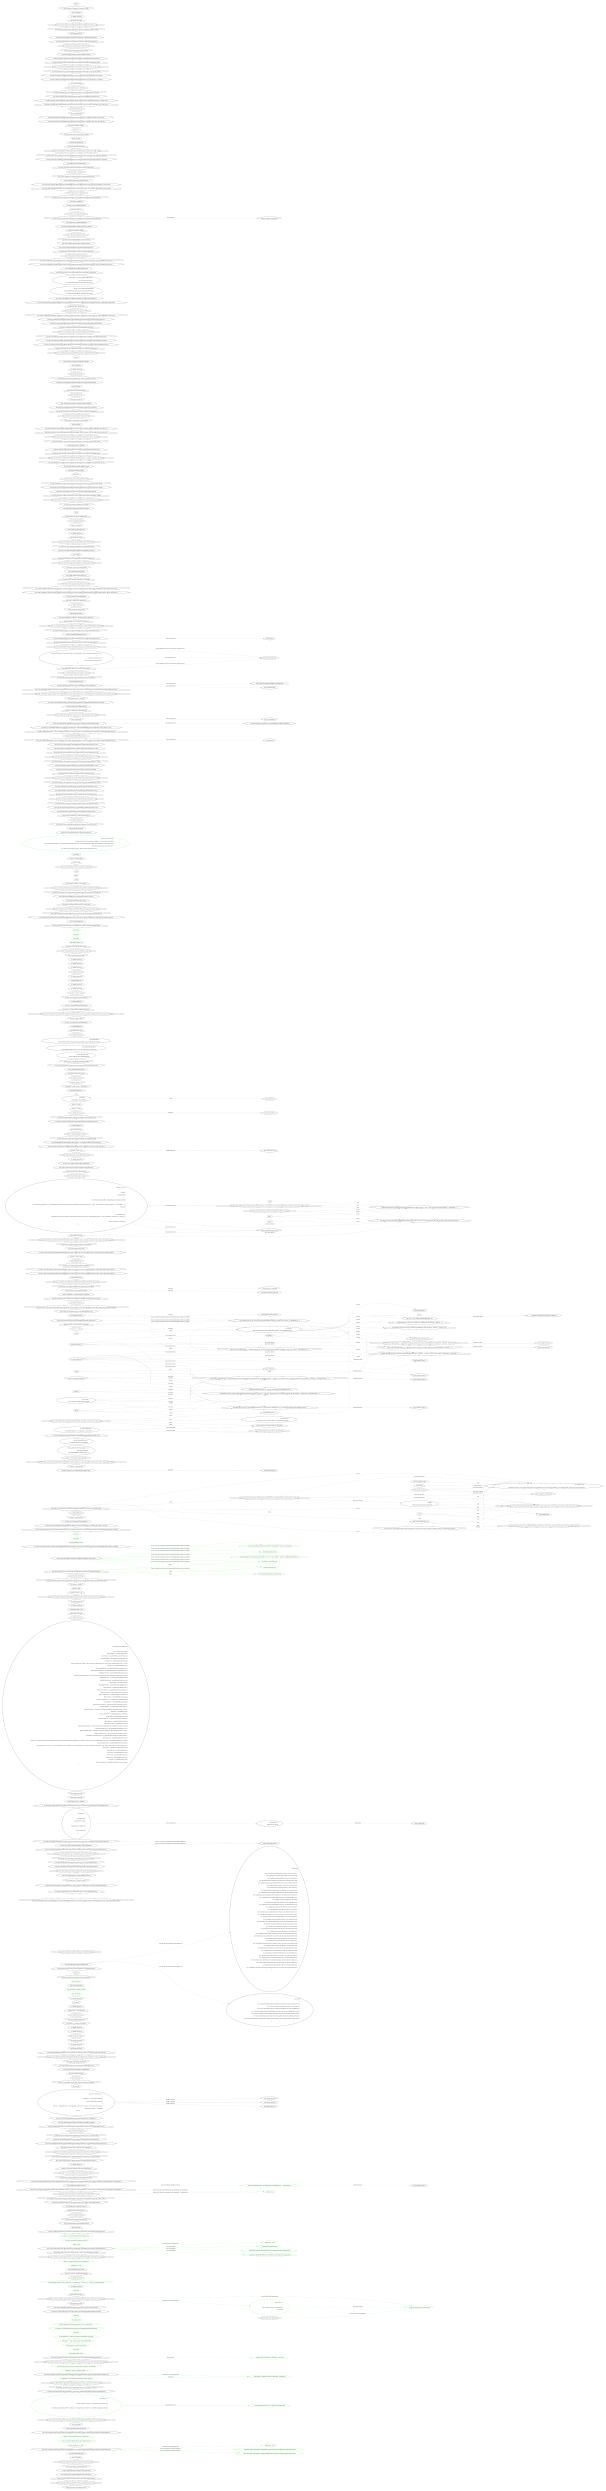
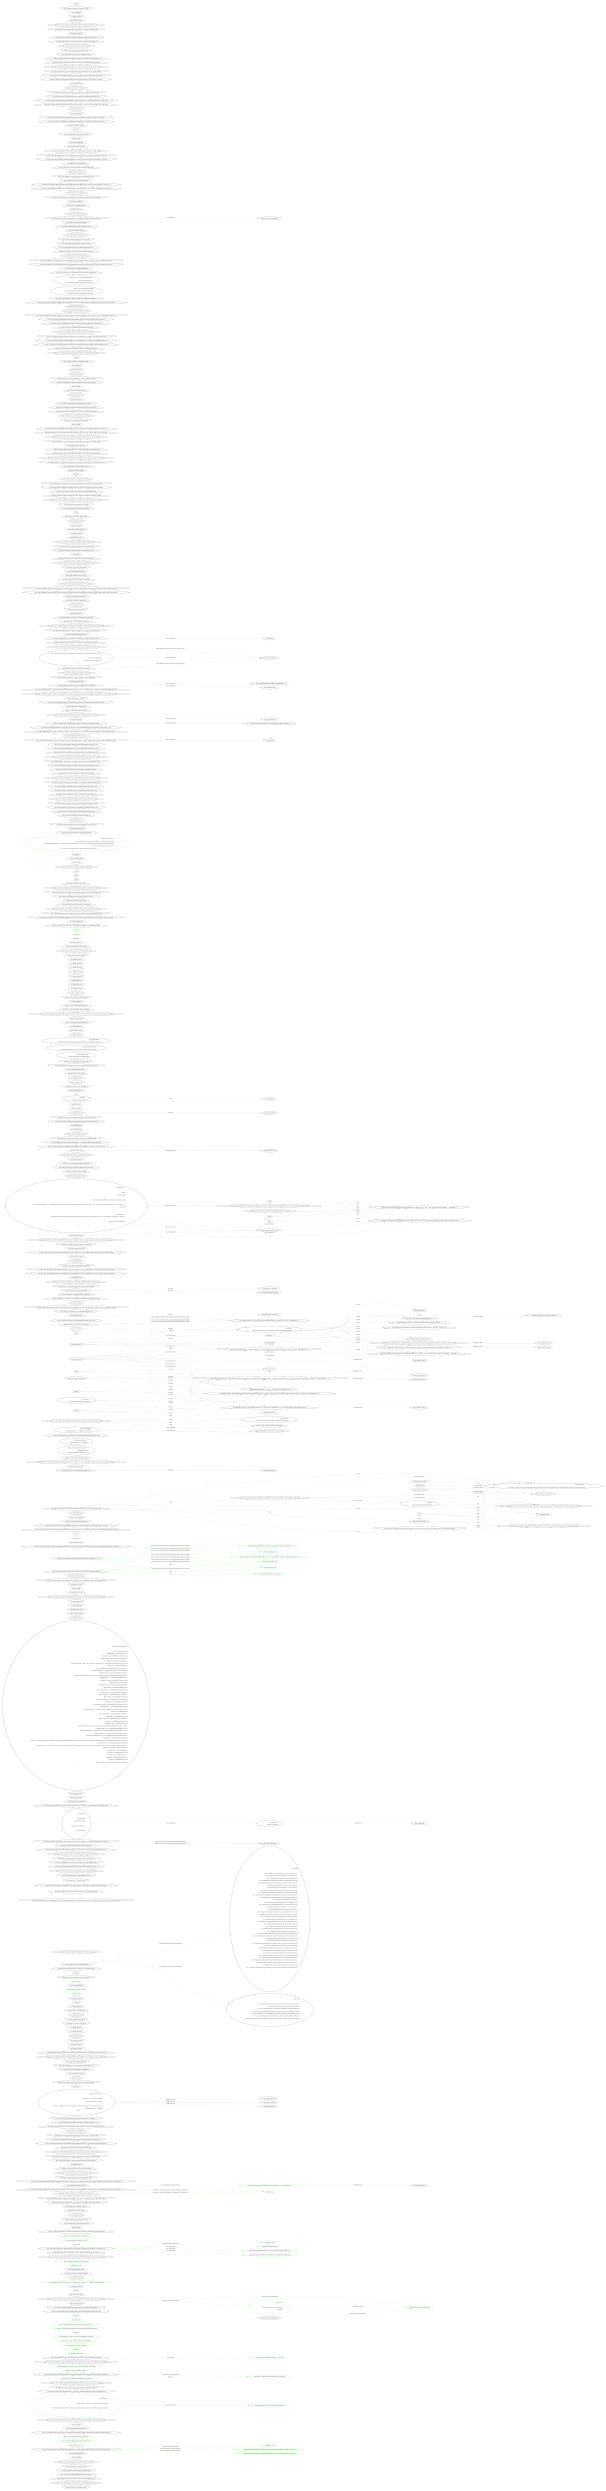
(349, 1378) -> (343, 1338)
